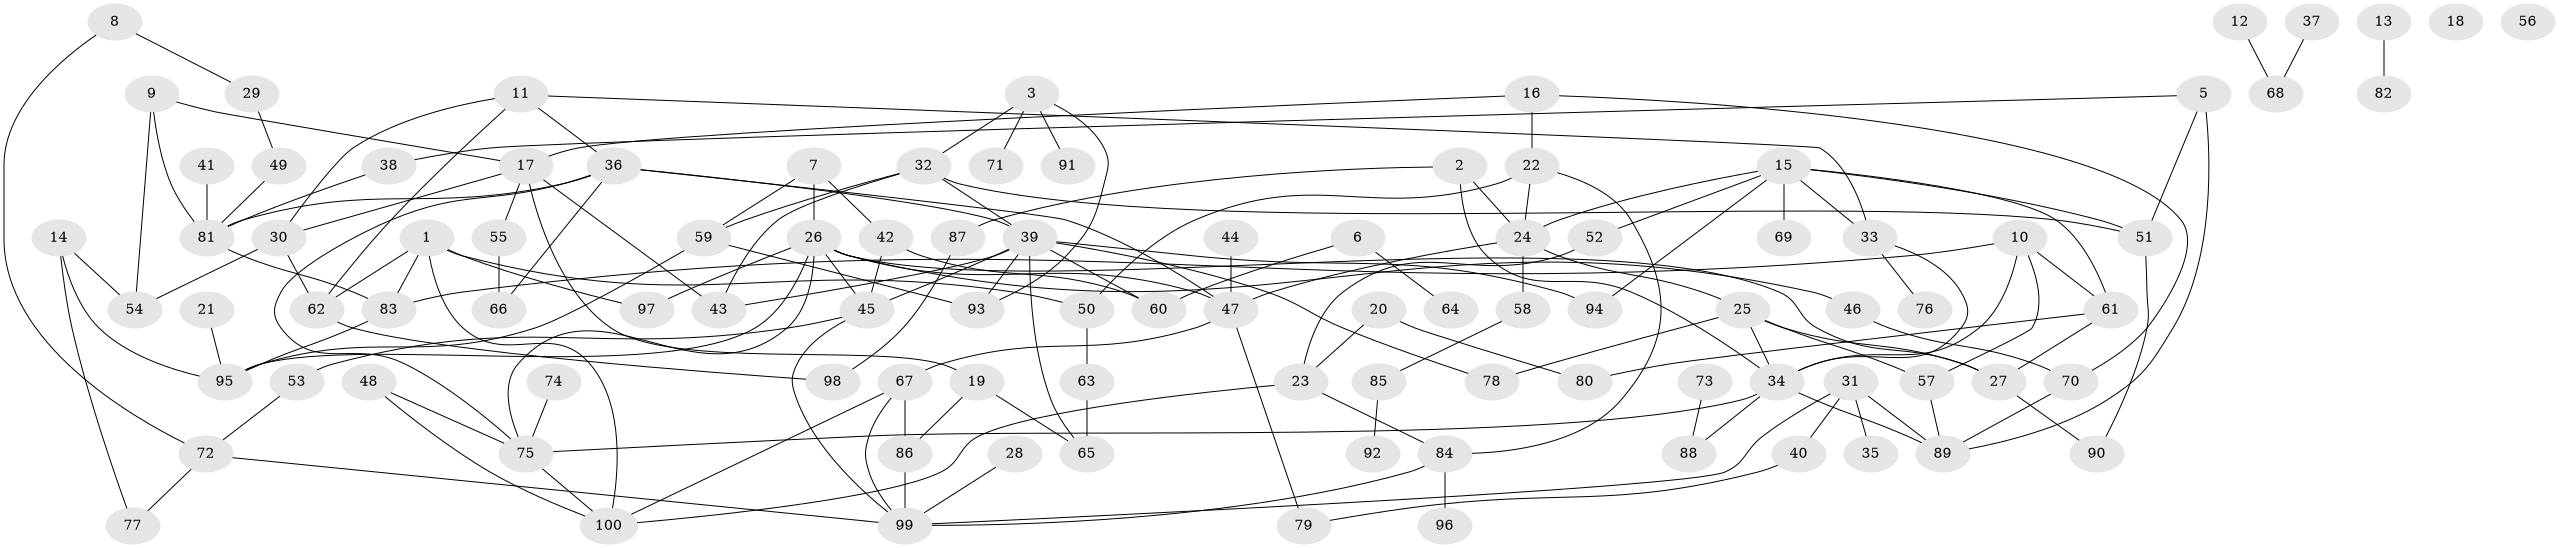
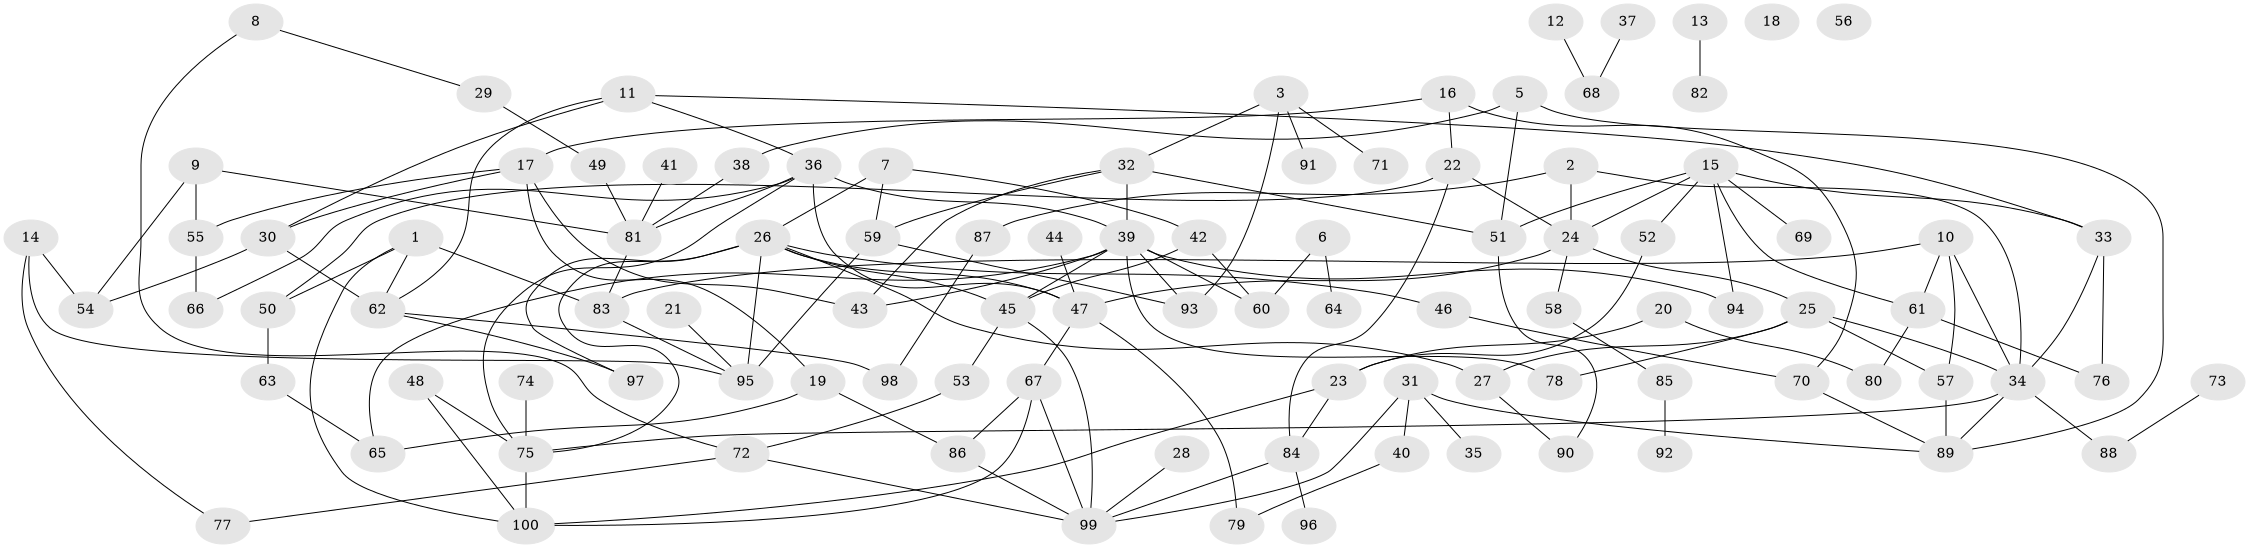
(338, 133) -> (196, 202)
(517, 274) -> (510, 340)
(2055, 346) -> (2010, 346)
